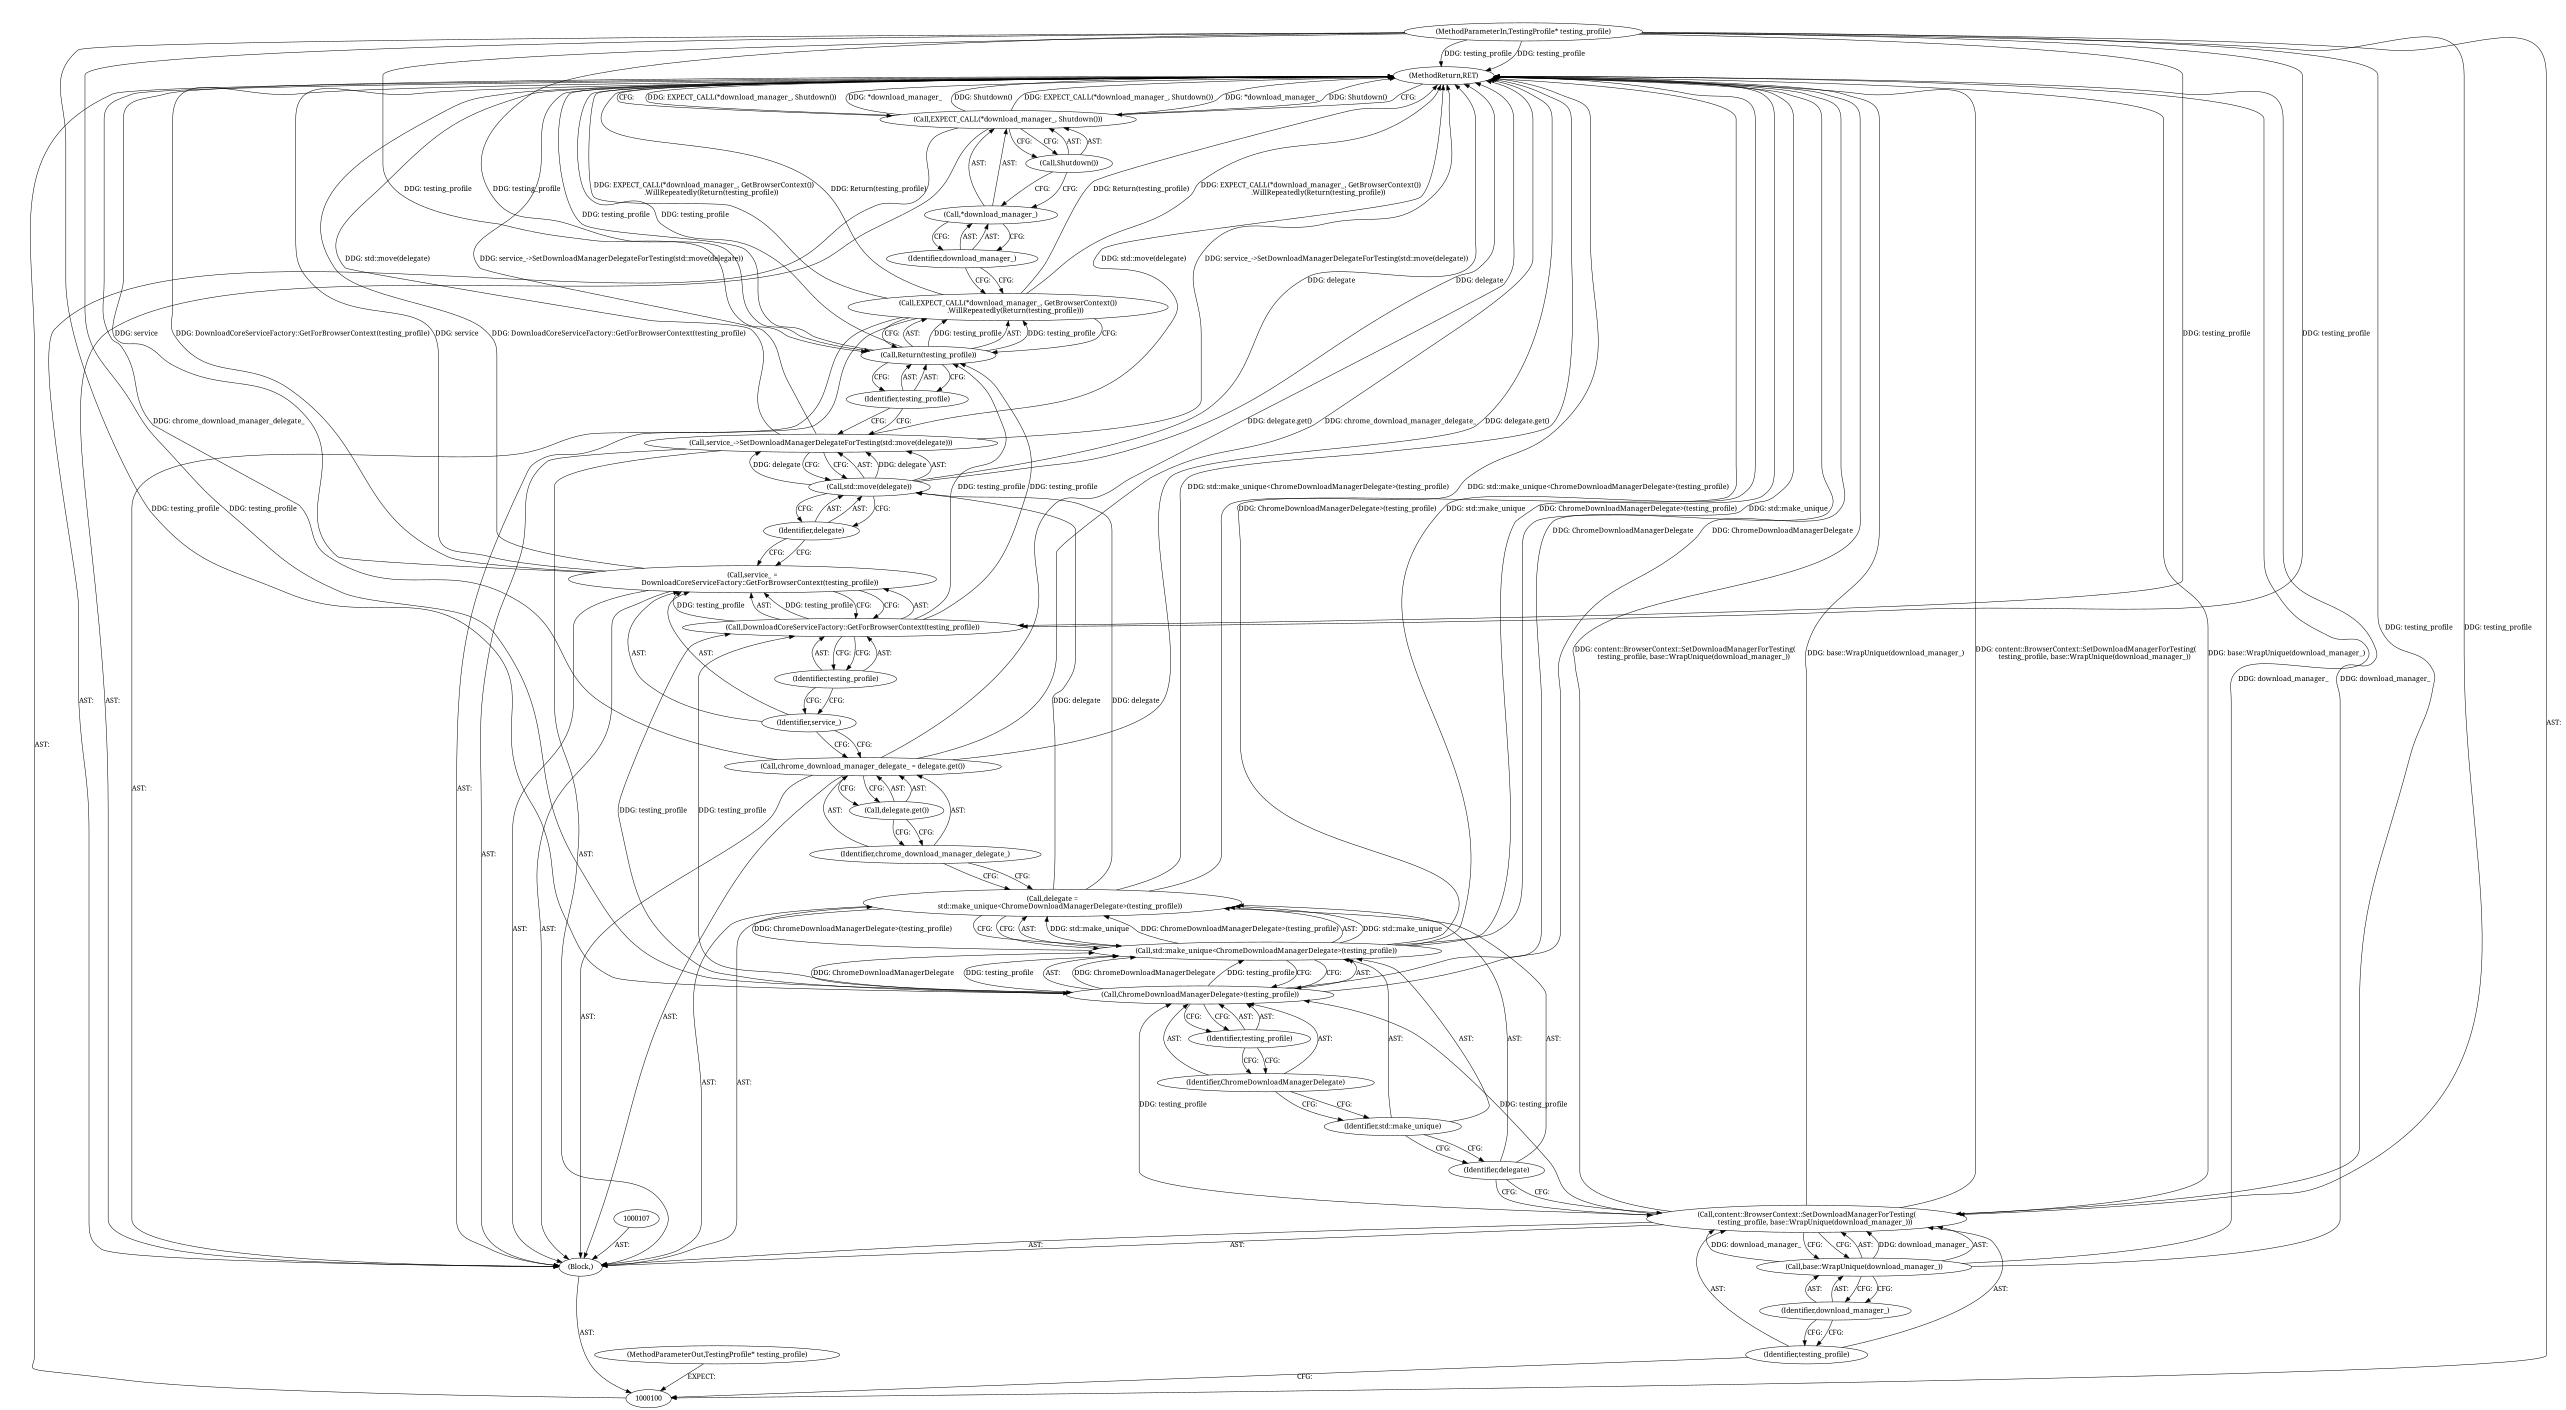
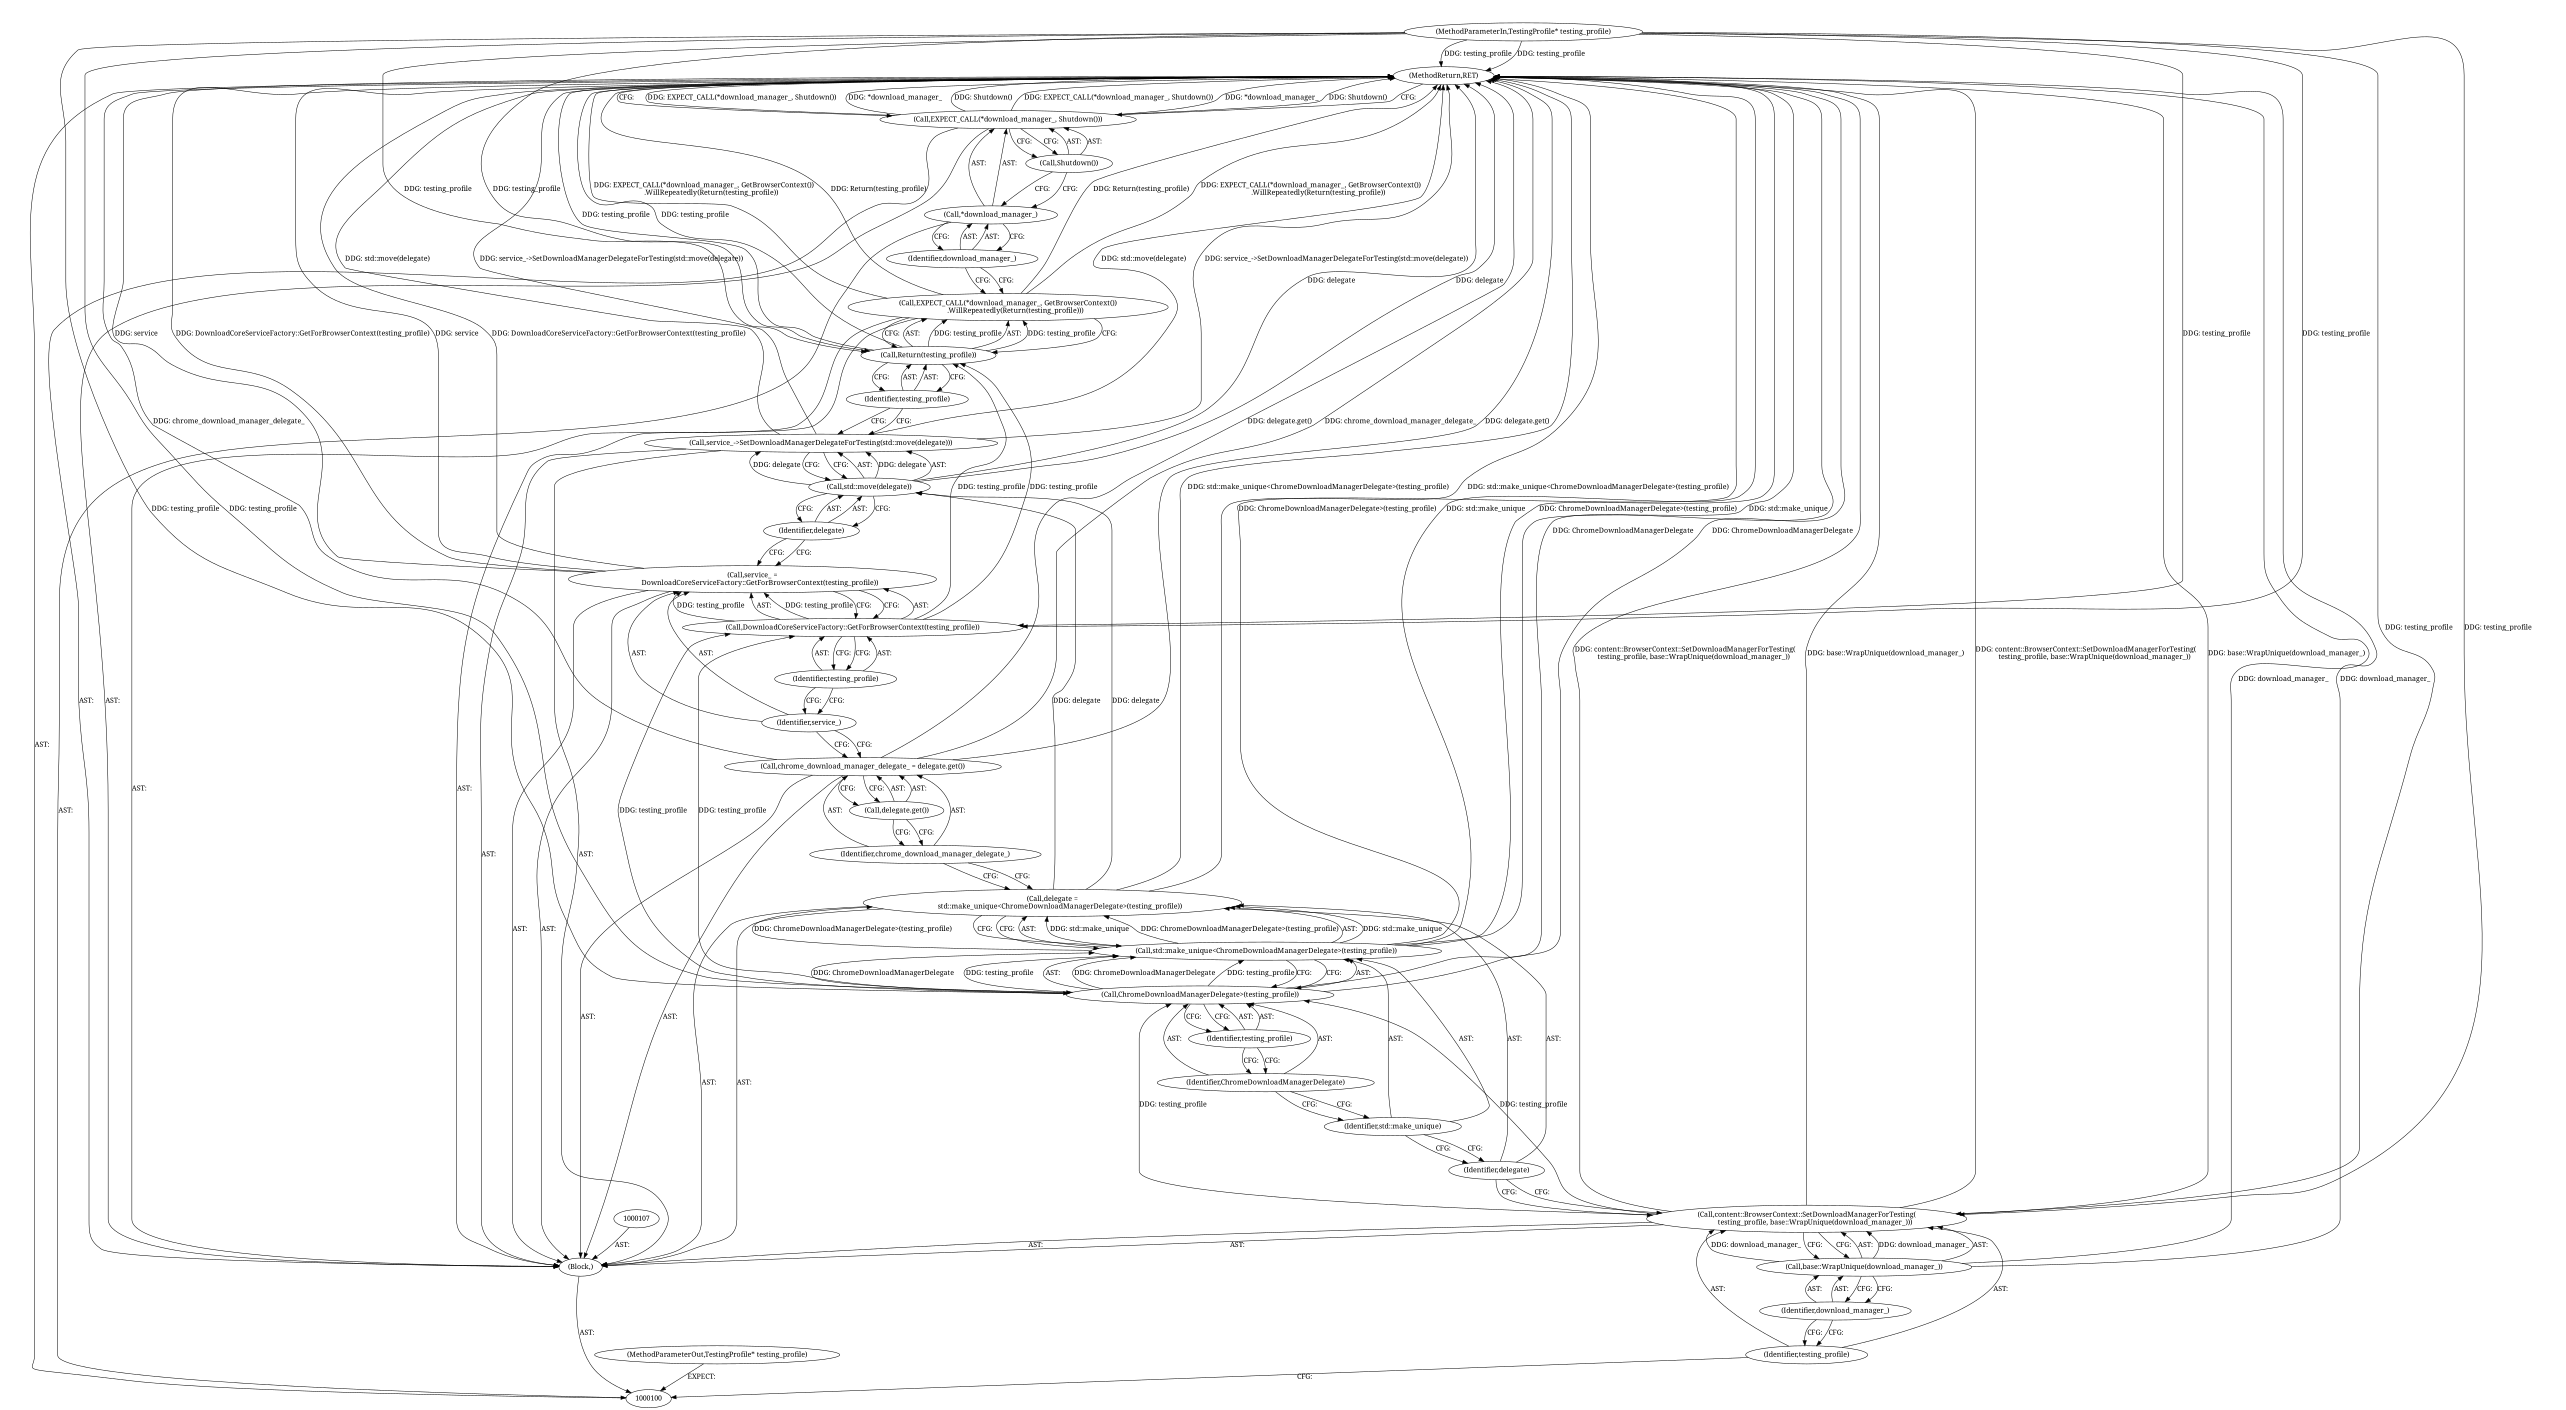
(2546, 1186) -> (59, 731)
